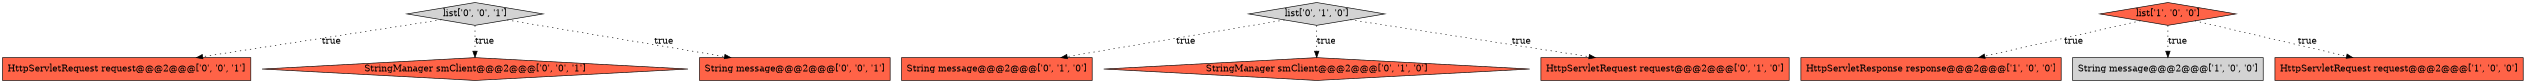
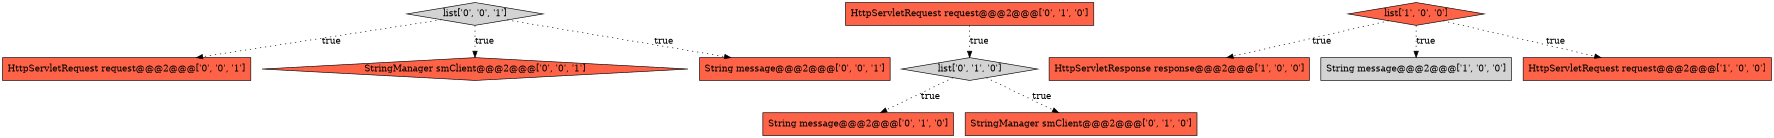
(1470, 38) -> (970, 38)
(1317, 69) -> (1081, 124)
